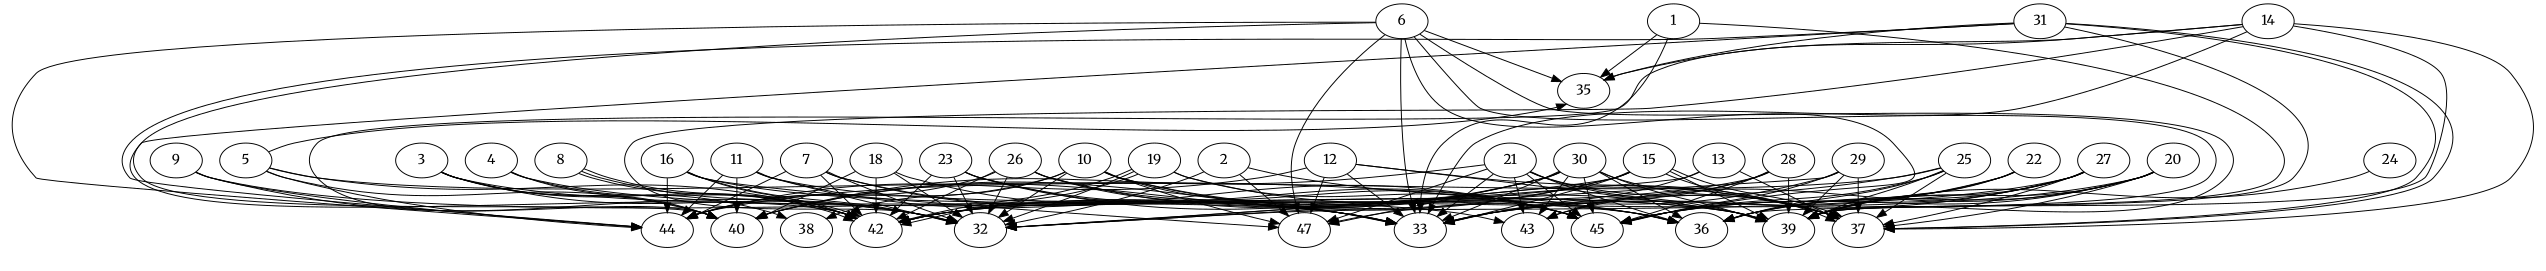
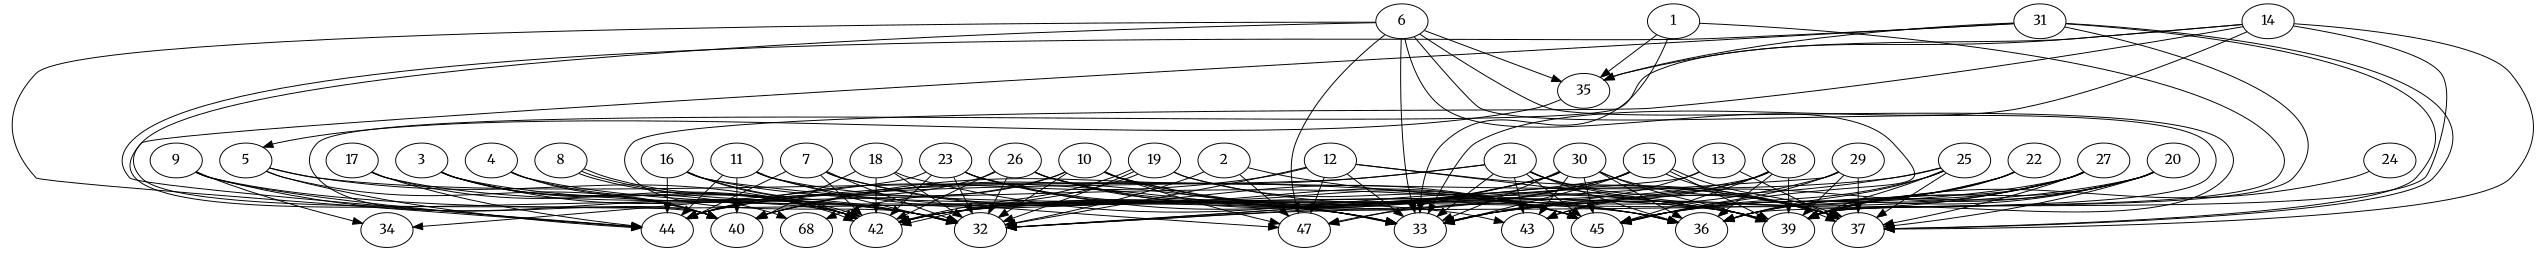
(912, 125) -> (917, 126)
none -> (352, 160)
none -> (1749, 192)
(1412, 194) -> (1090, 185)
none -> (1161, 197)
(1140, 203) -> (1130, 211)
none -> (387, 230)
(806, 230) -> (806, 230)
